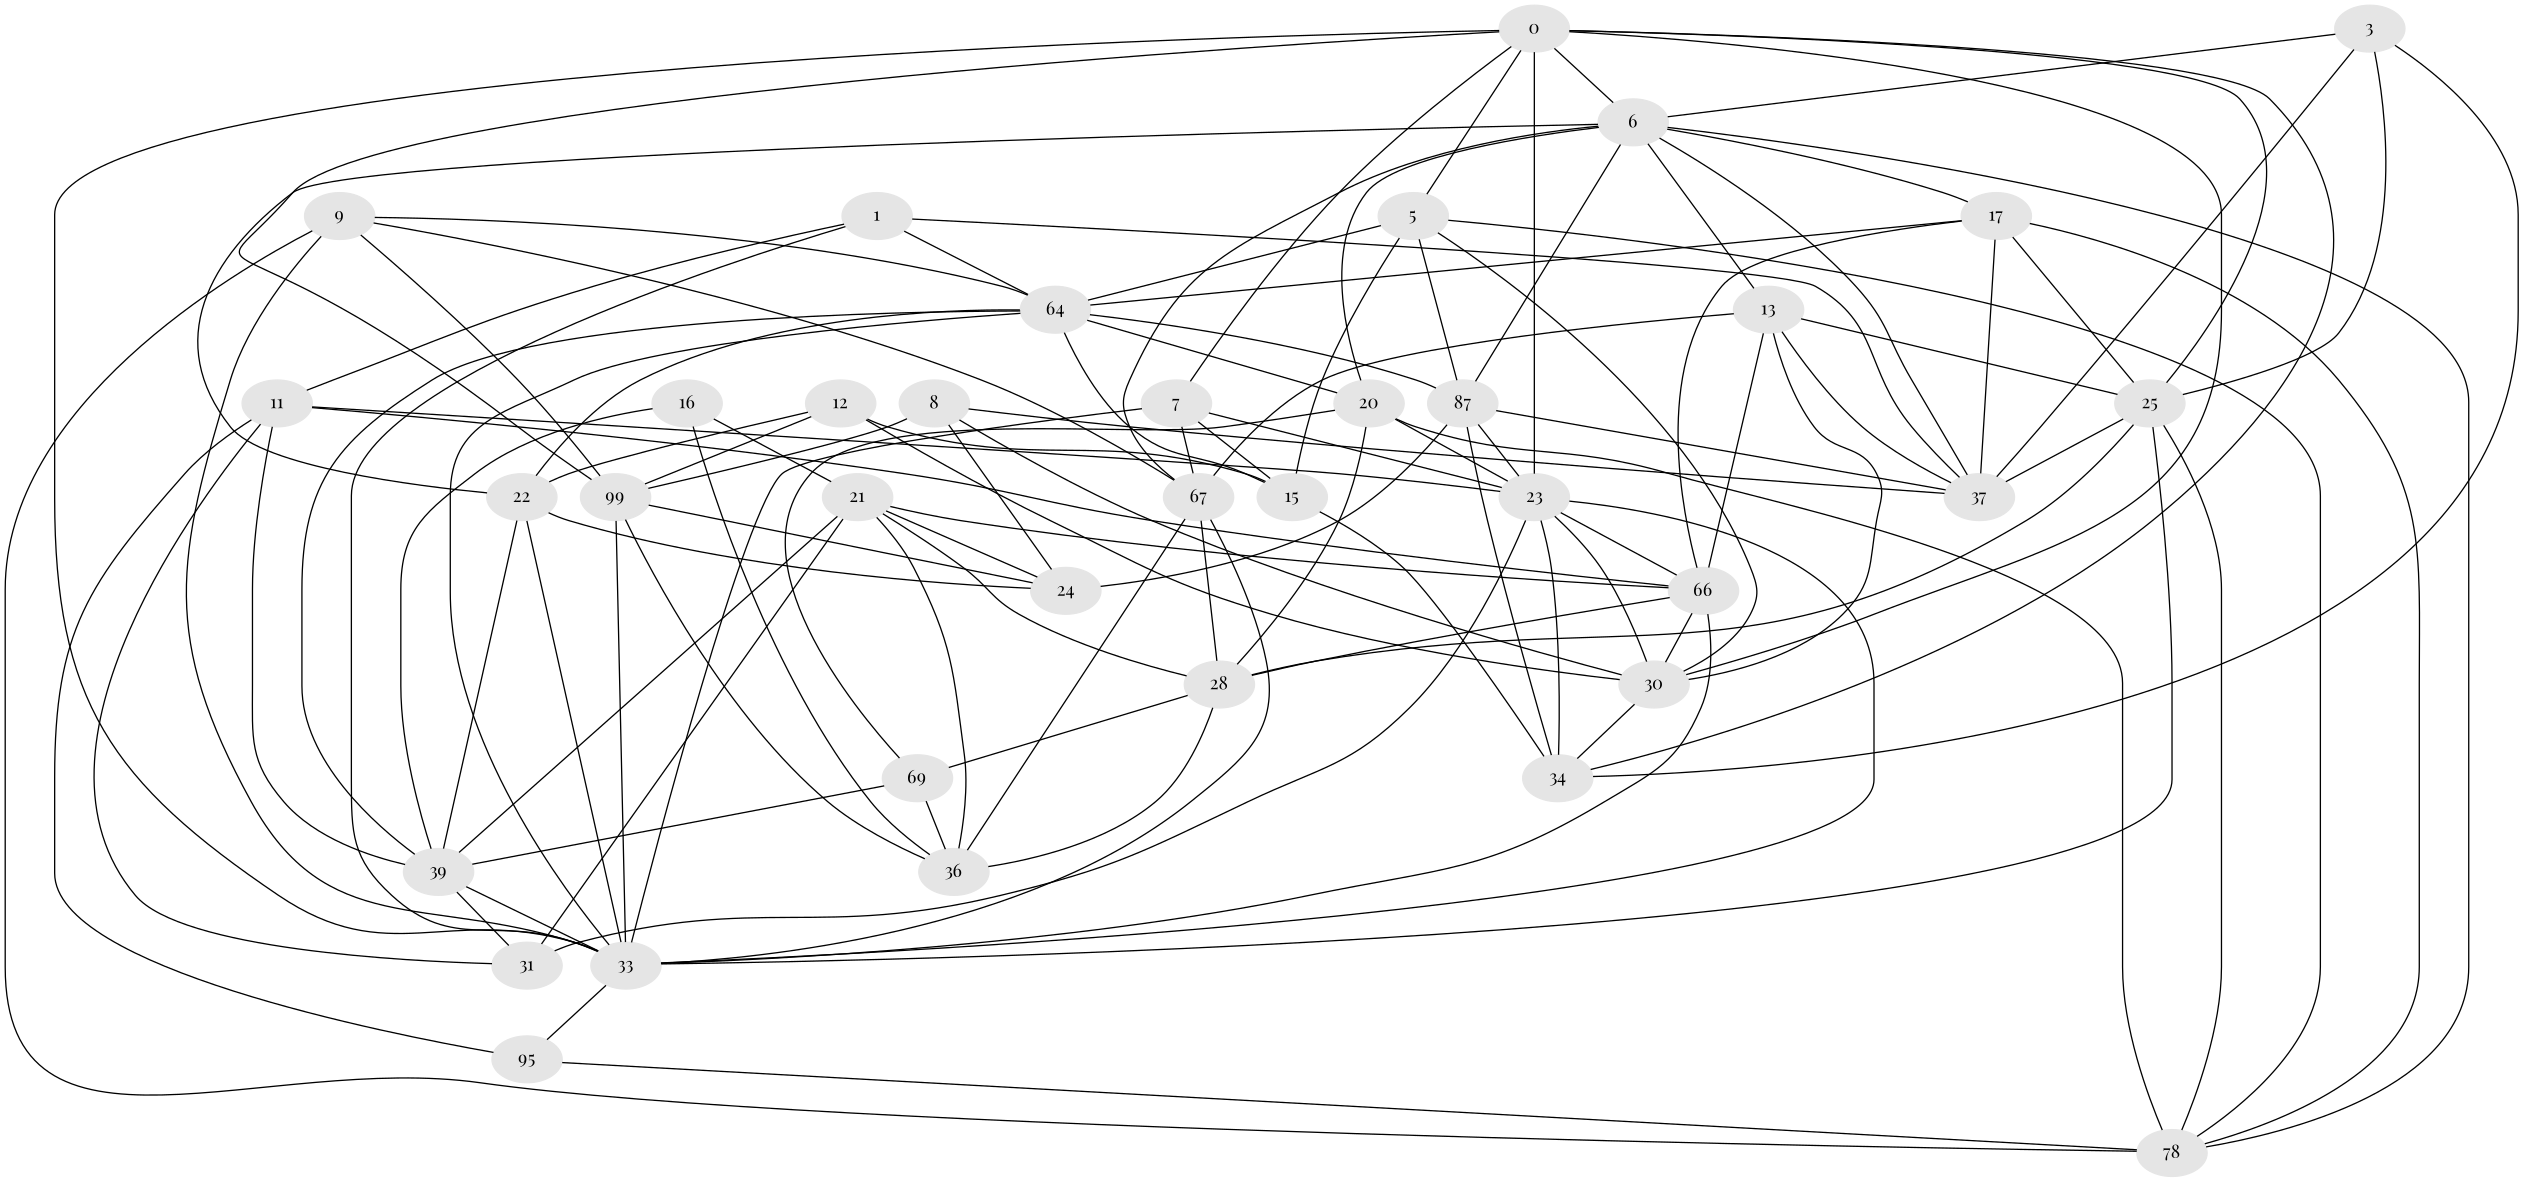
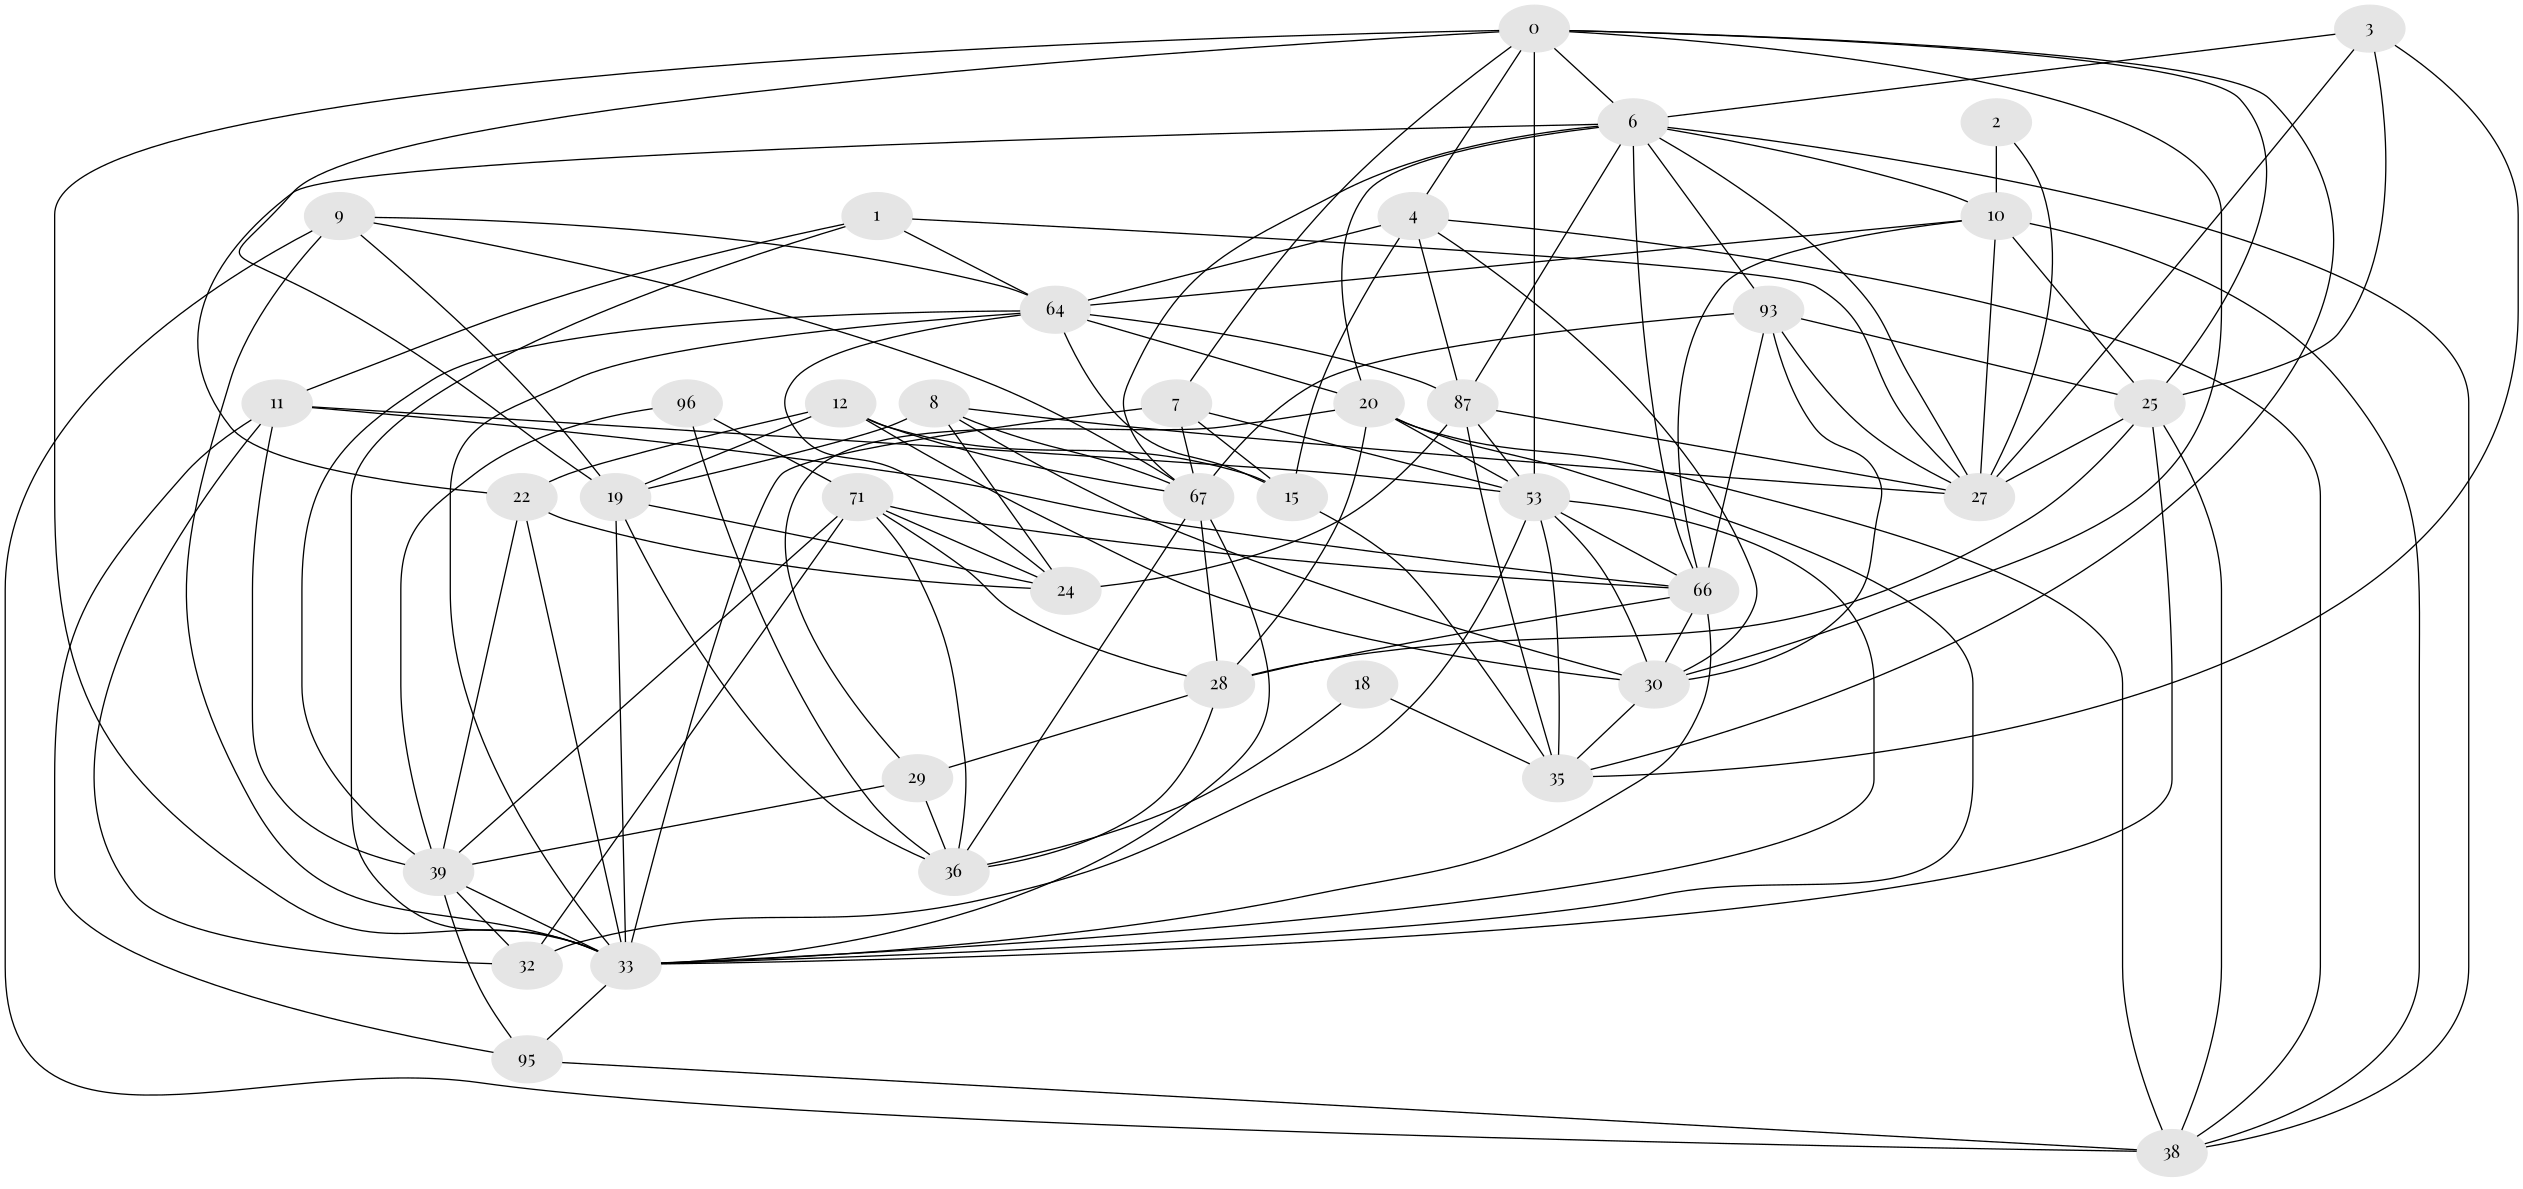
none -> (1996, 122)
(1413, 216) -> (1413, 216)
(1996, 216) -> (1996, 216)
(1769, 310) -> (1769, 310)
(693, 358) -> (785, 402)
none -> (1647, 360)
(687, 403) -> (687, 403)
none -> (1035, 442)
none -> (1014, 462)
(616, 497) -> (616, 497)
(858, 497) -> (858, 497)
(1534, 497) -> (1534, 497)
(1979, 497) -> (1979, 497)
none -> (1363, 685)
(917, 778) -> (917, 778)
(1558, 778) -> (1558, 778)
none -> (1720, 887)
(527, 966) -> (527, 966)
none -> (473, 973)
(2172, 1153) -> (2172, 1153)
